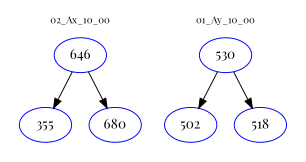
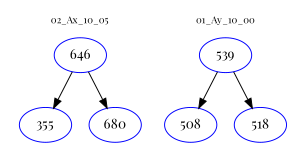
(80, 21) -> (80, 21)
(226, 55) -> (226, 55)
(191, 125) -> (191, 125)
